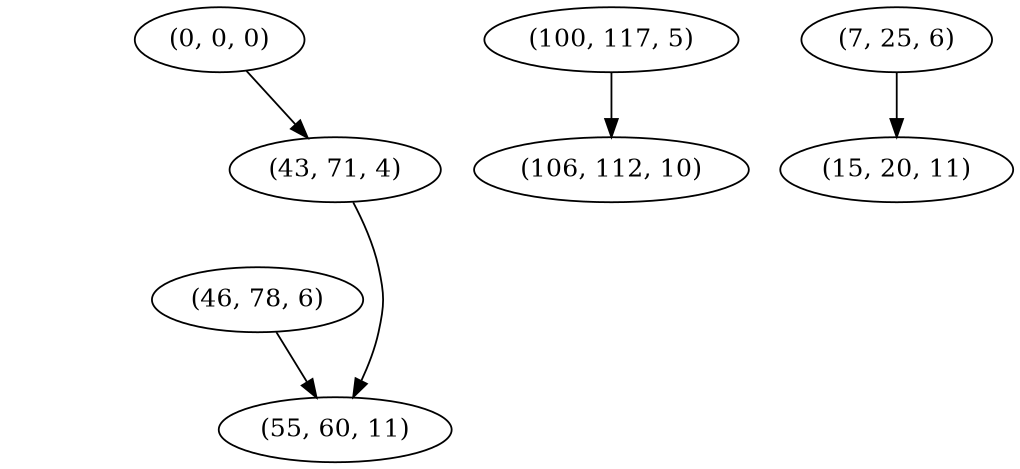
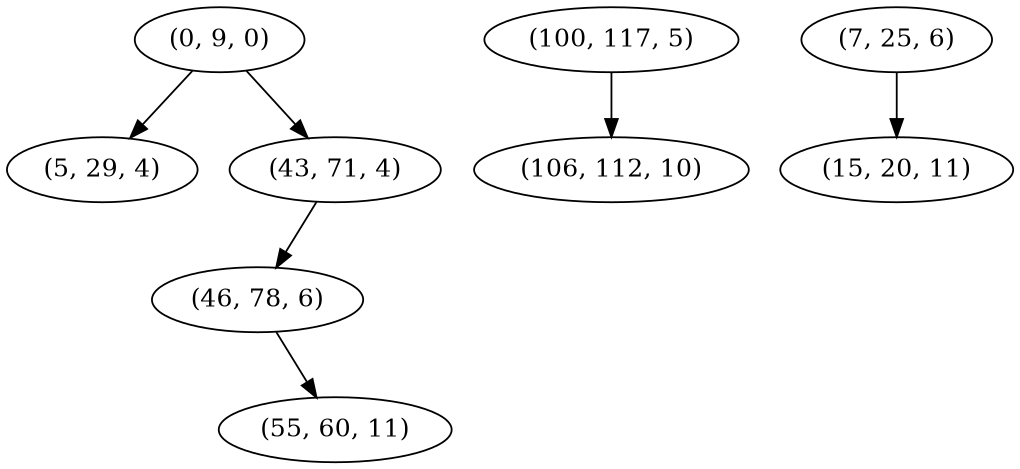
(220, 40) -> (220, 40)
none -> (102, 170)
(383, 290) -> (301, 227)
